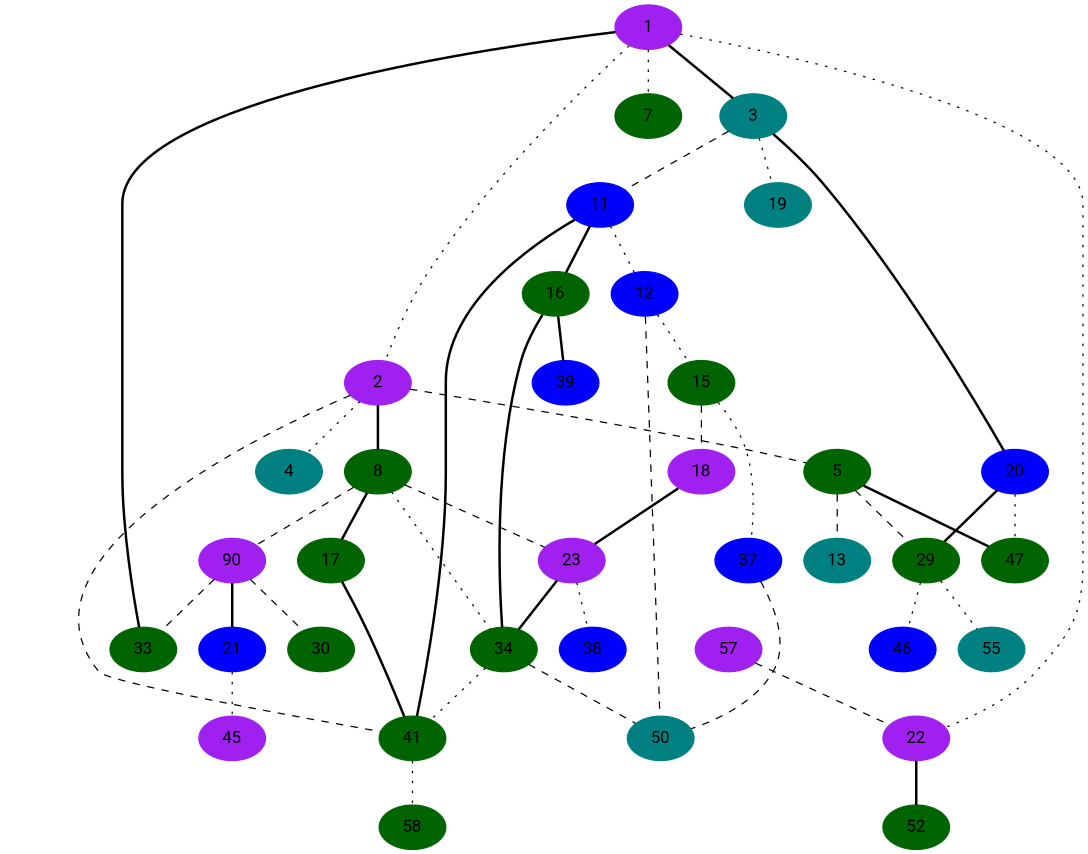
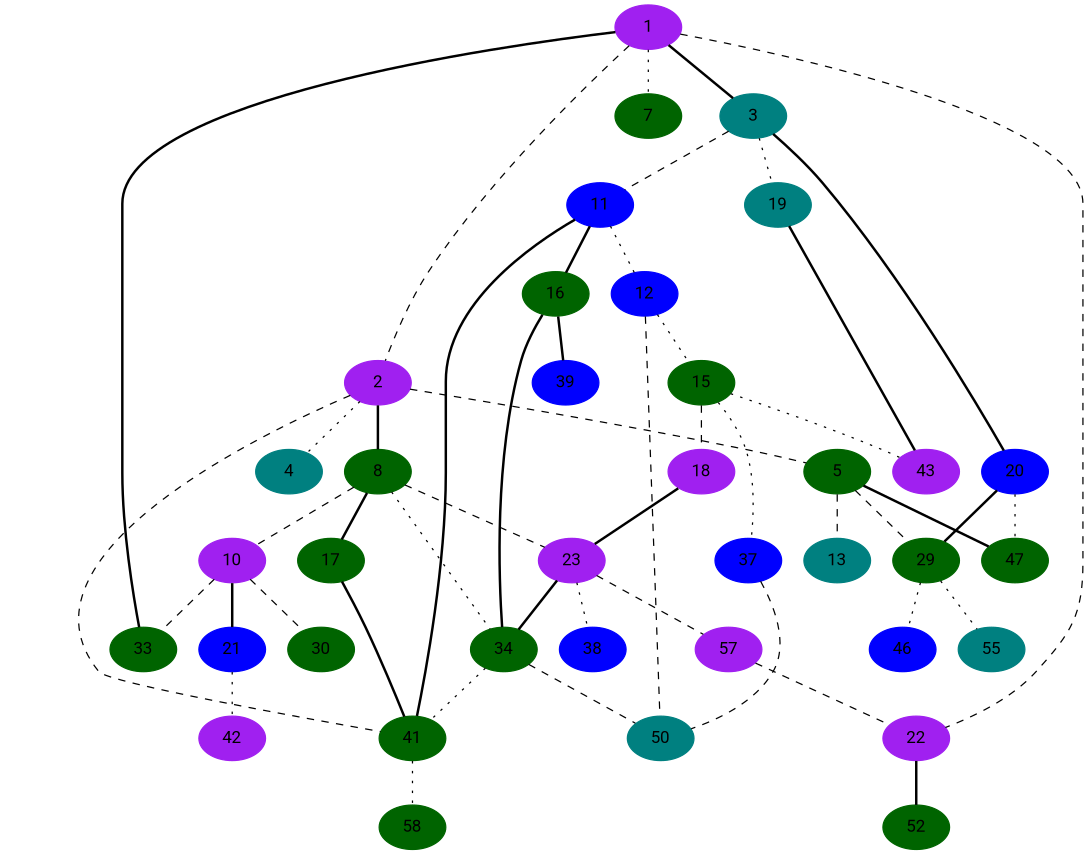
(490, 191) -> (490, 191)
(1083, 272) -> (1083, 272)
none -> (926, 472)
(232, 561) -> (232, 561)
none -> (647, 603)
(232, 738) -> (232, 738)
